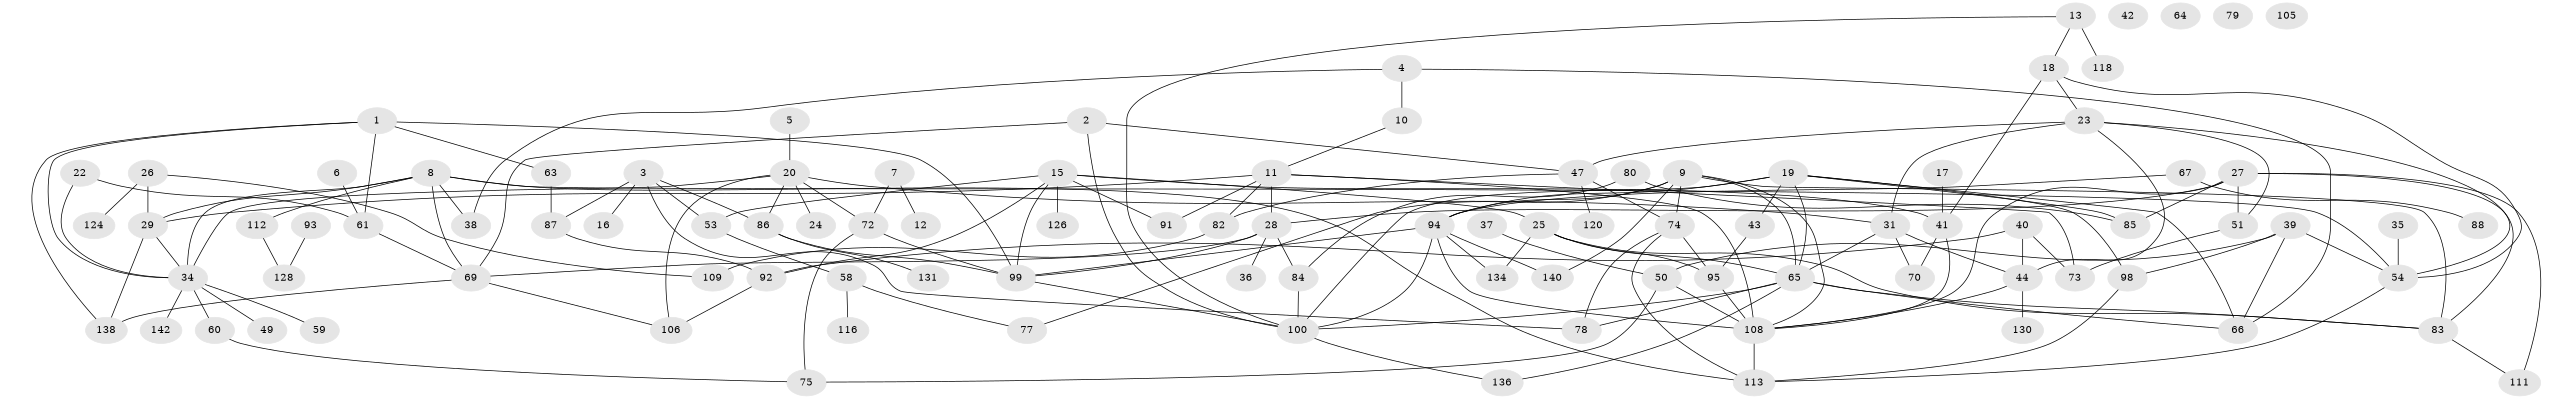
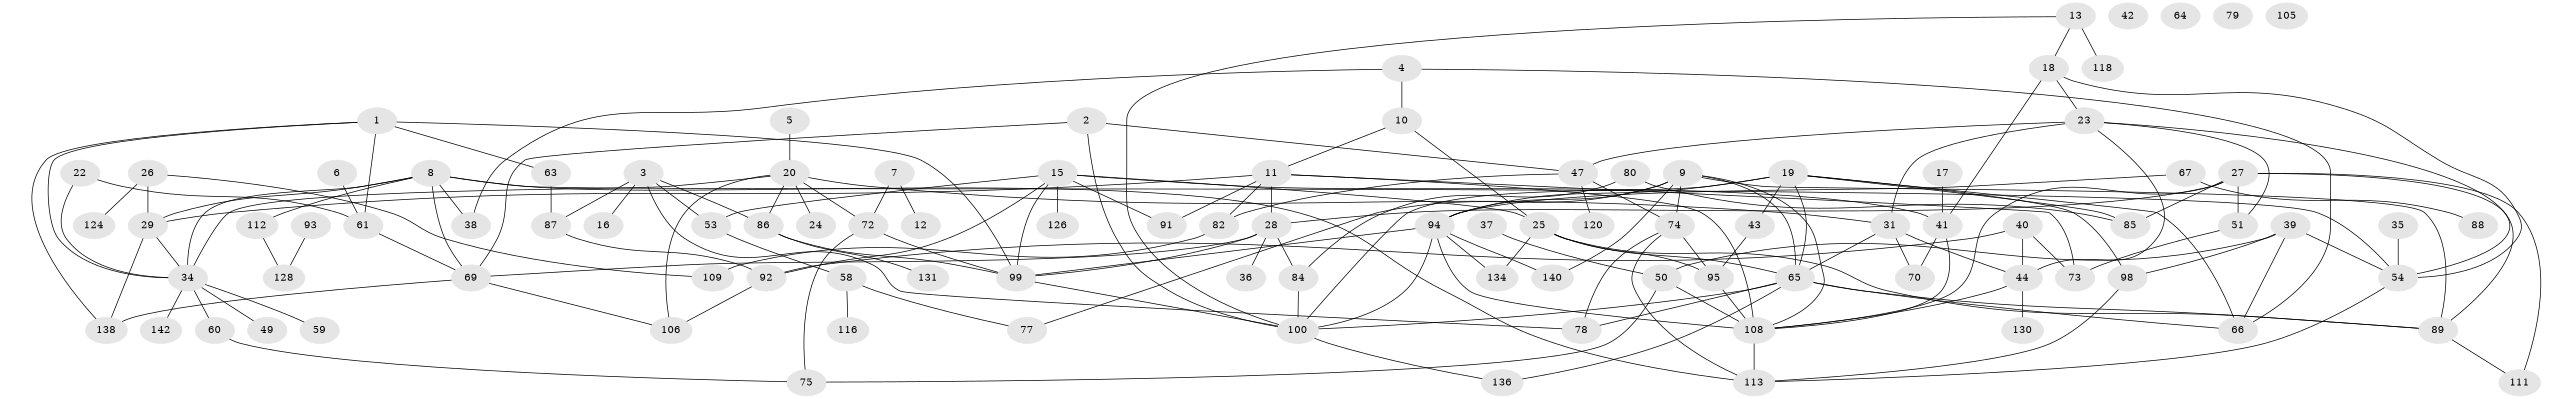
none -> (1468, 171)
(2438, 330) -> (2438, 330)
